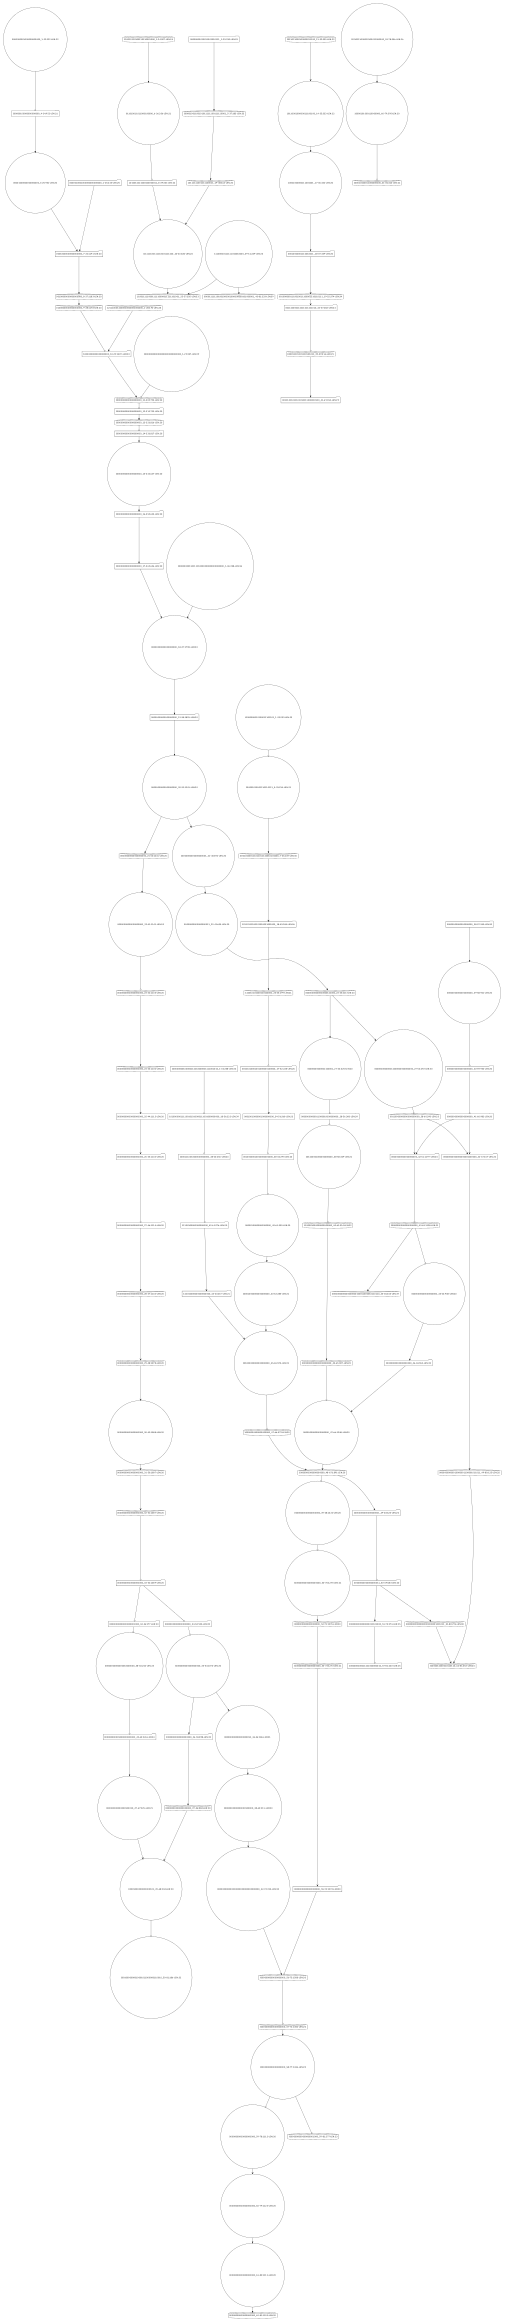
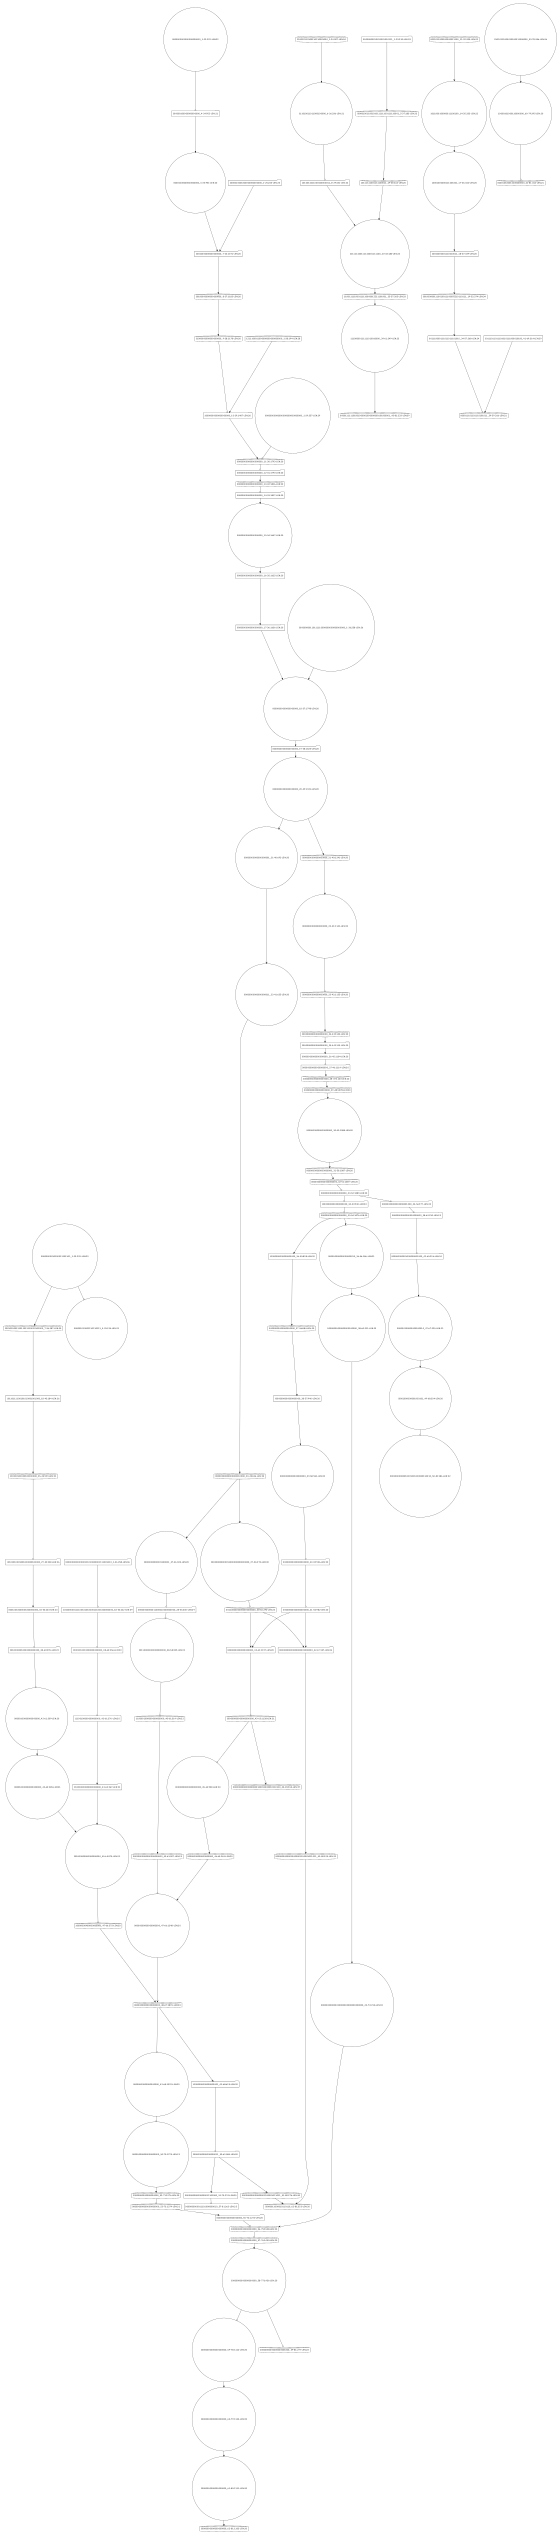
(204, 288) -> (375, 302)
(311, 376) -> (499, 376)
(268, 835) -> (43, 1305)
(408, 1363) -> (210, 1856)
(130, 1666) -> (416, 1215)
(198, 1666) -> (344, 1215)
(176, 1835) -> (294, 1363)
